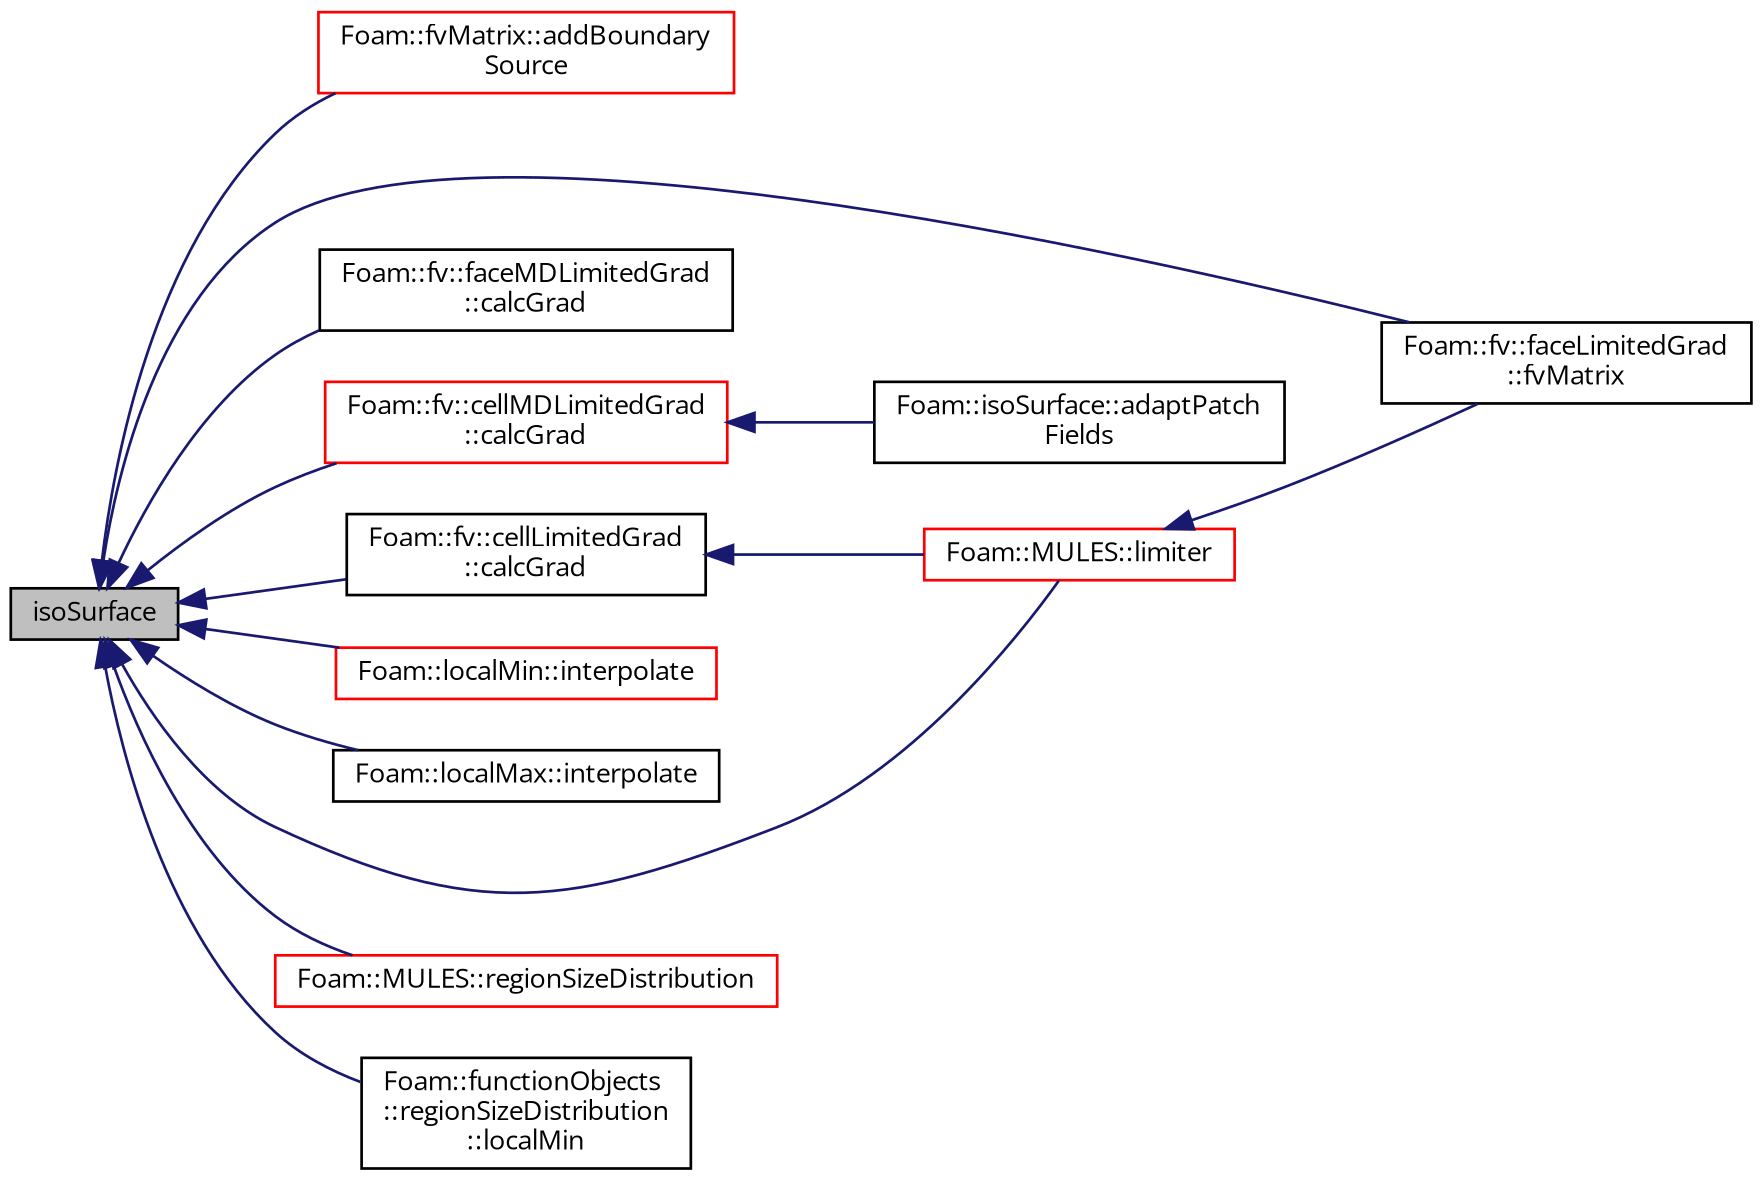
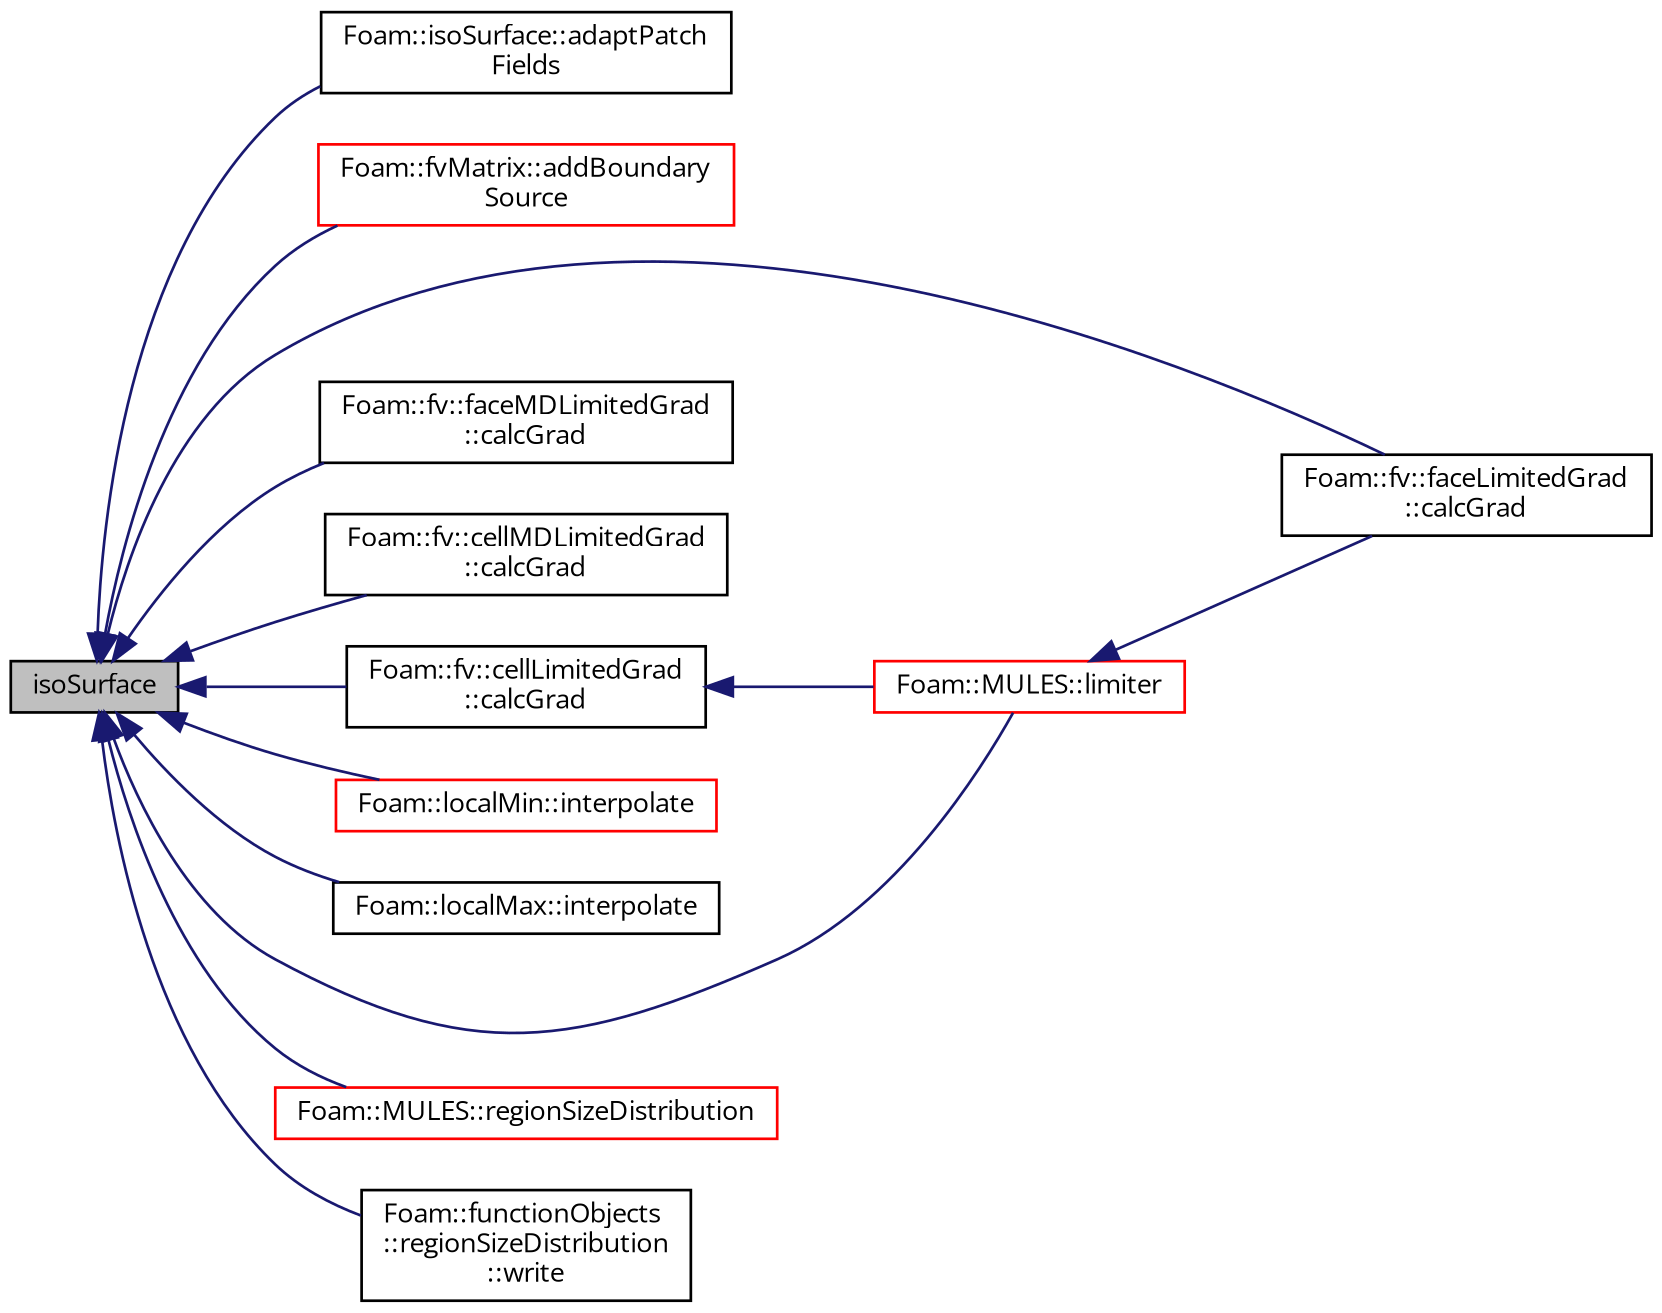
(1567, 363) -> (1467, 495)
(526, 422) -> (526, 555)
(814, 422) -> (149, 332)
(526, 1113) -> (526, 1245)
